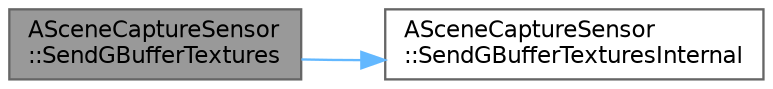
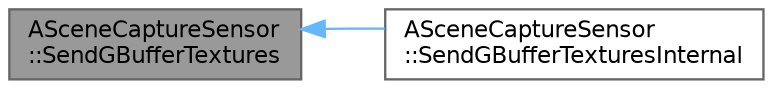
(331, 60) -> (355, 29)
